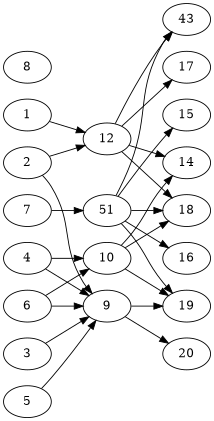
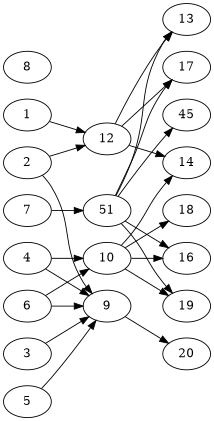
(187, 19) -> (187, 19)
(187, 115) -> (187, 115)
(144, 172) -> none
(140, 211) -> (147, 121)
none -> (140, 258)
(143, 306) -> none
